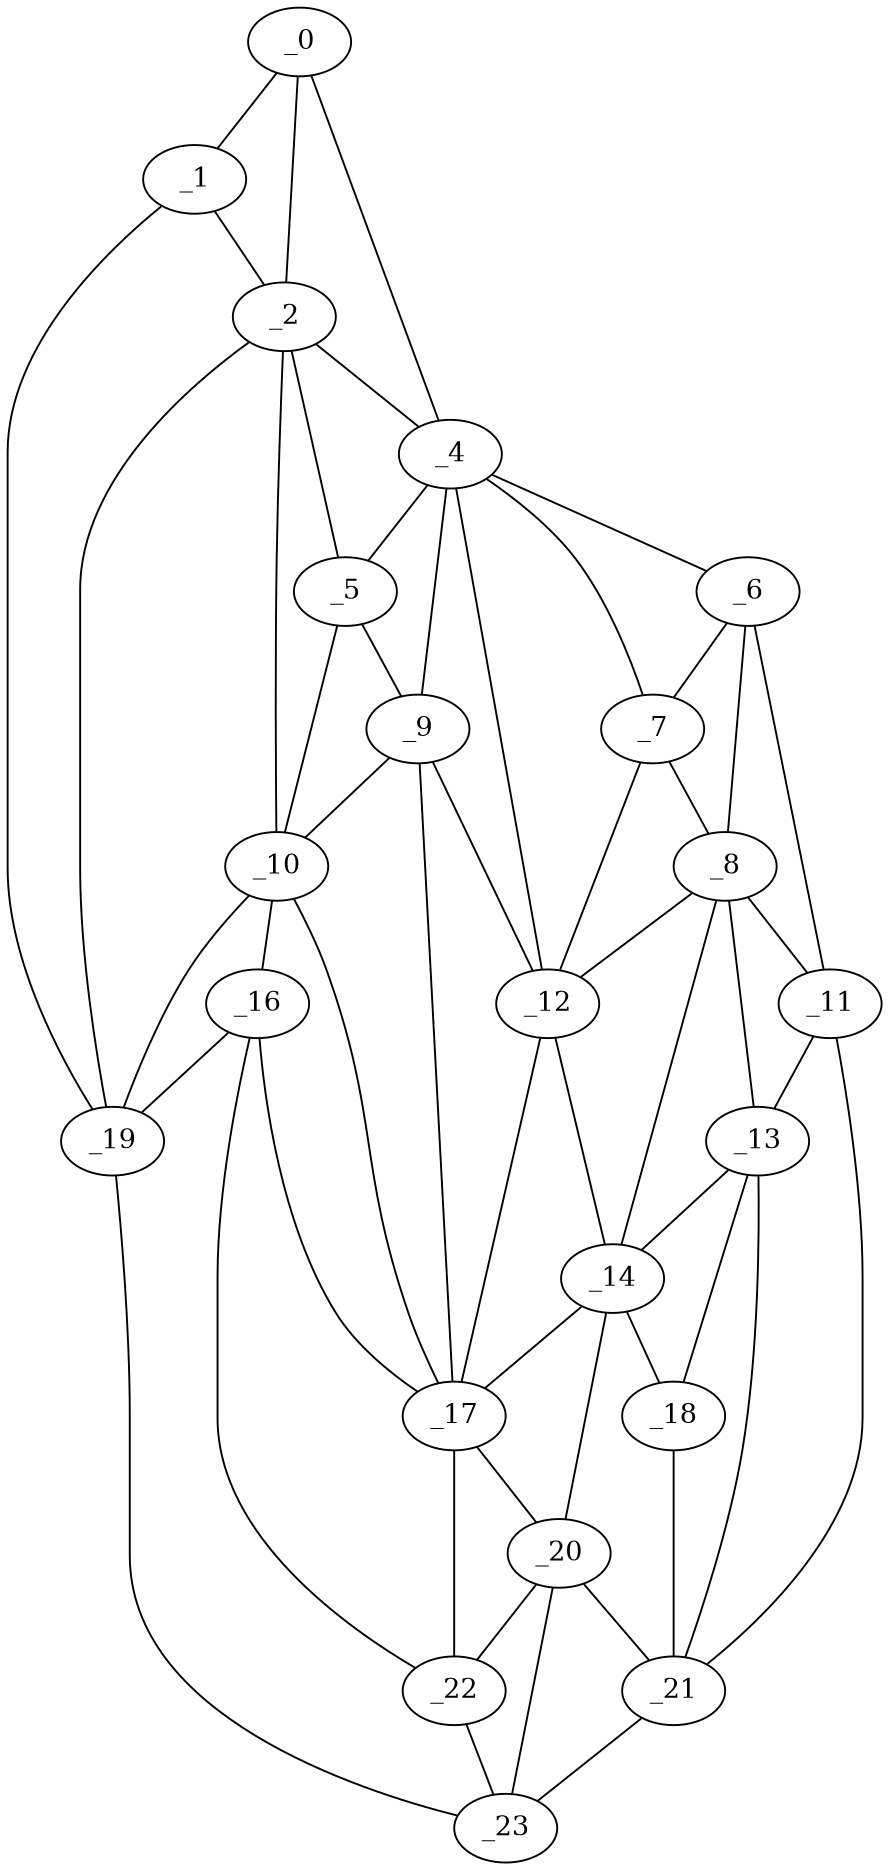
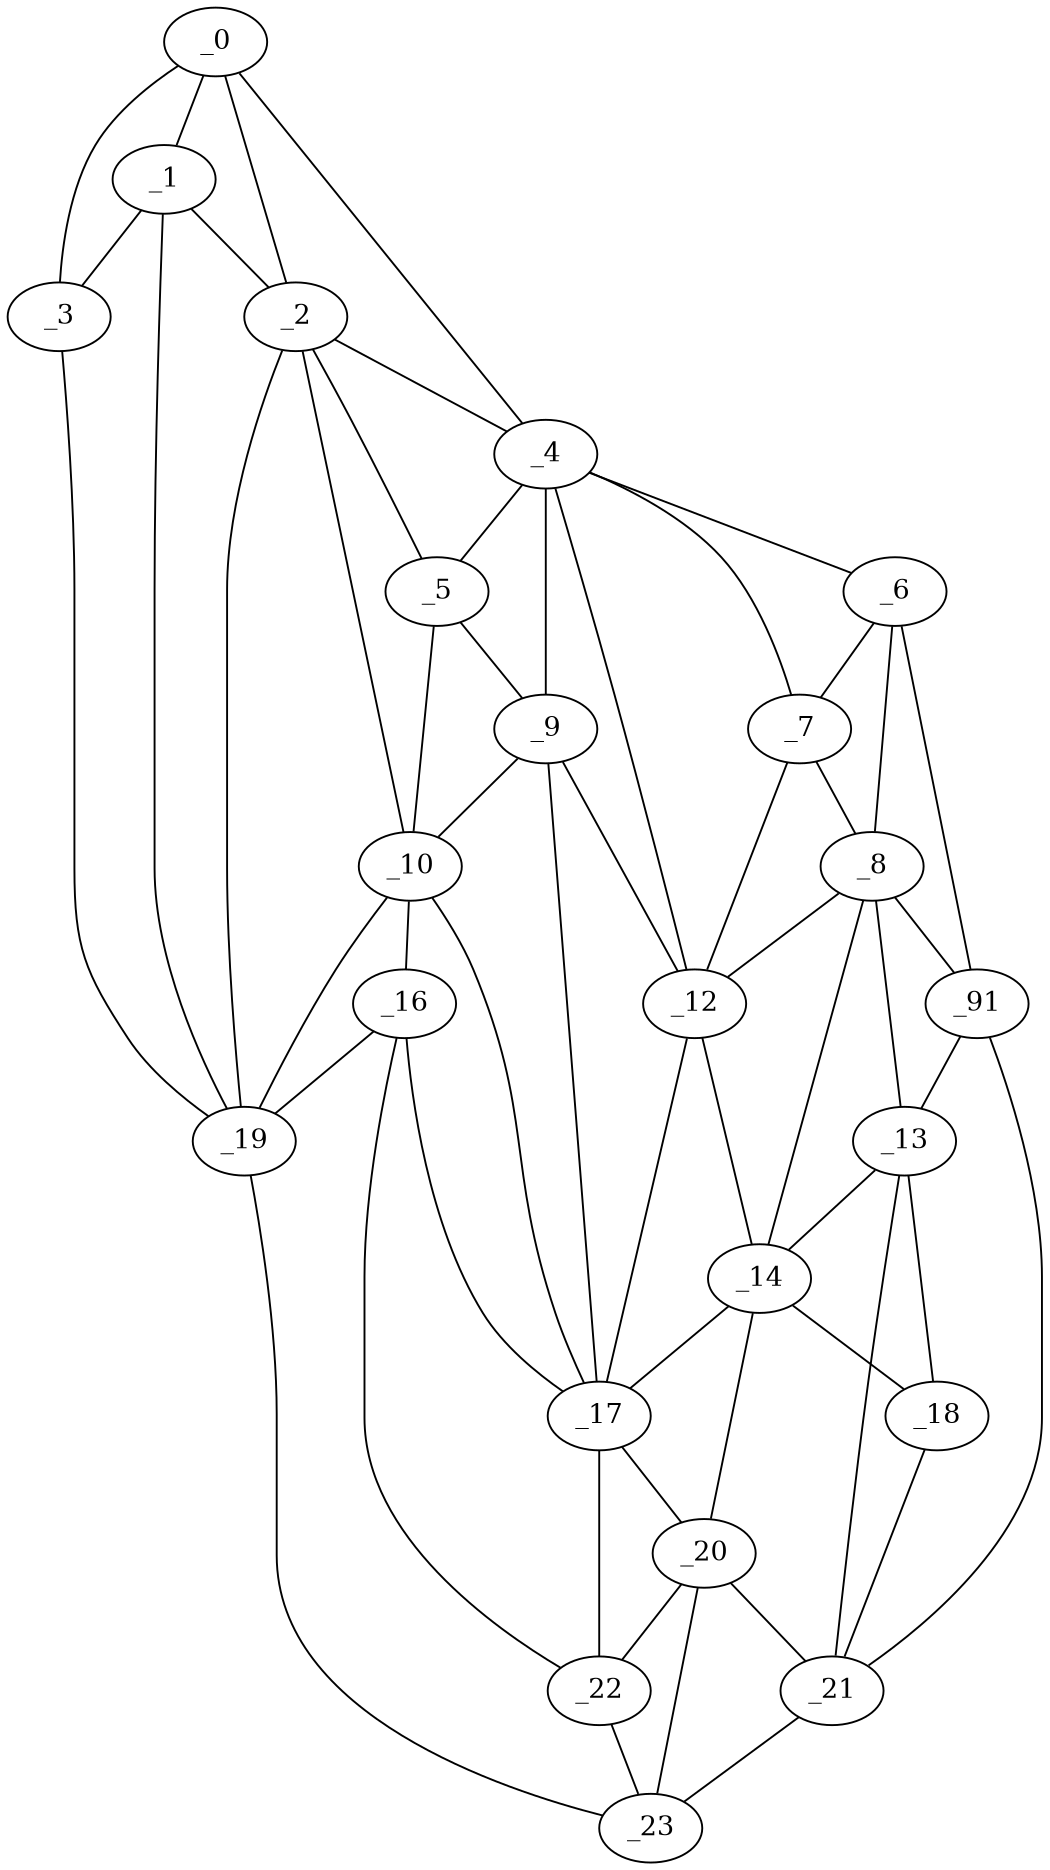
none -> (59, 317)
(830, 1004) -> (977, 1004)
